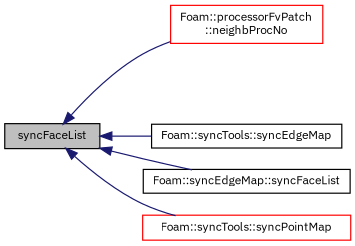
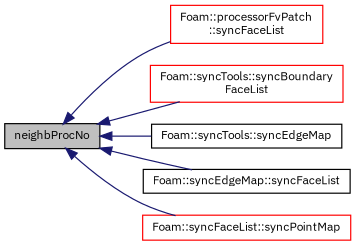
(247, 24) -> (247, 24)
none -> (247, 84)
(52, 136) -> (52, 136)
(247, 228) -> (247, 228)
